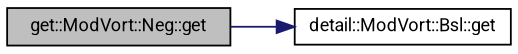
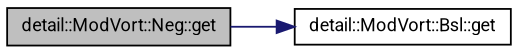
(119, 27) -> (119, 27)
